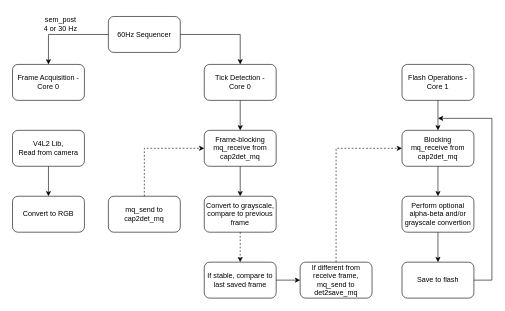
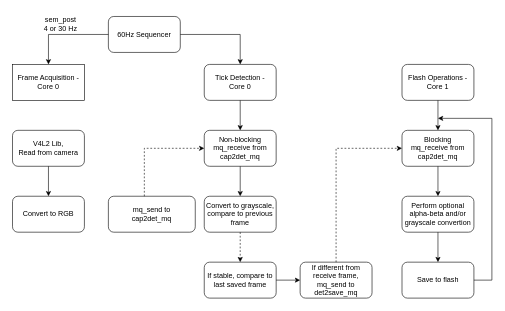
(48, 83) -> (48, 83)
(240, 149) -> (240, 149)
(144, 215) -> (152, 215)
